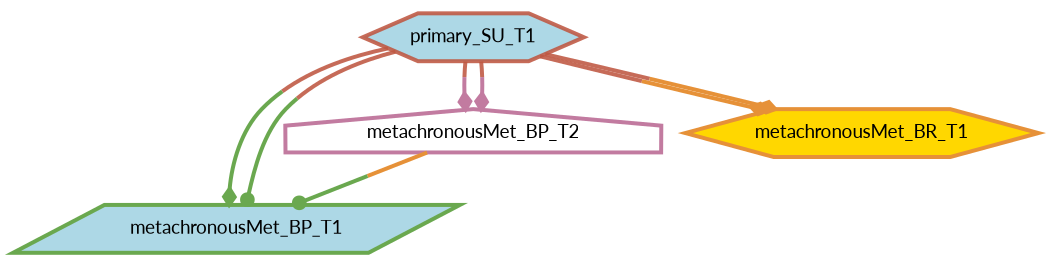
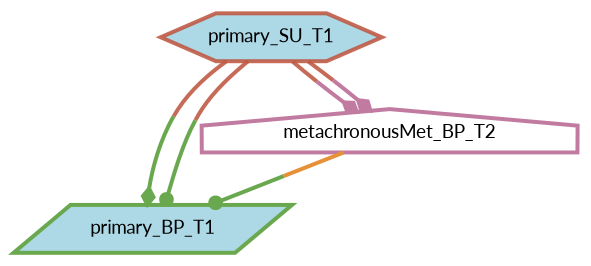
(862, 133) -> none
(236, 229) -> (153, 229)
